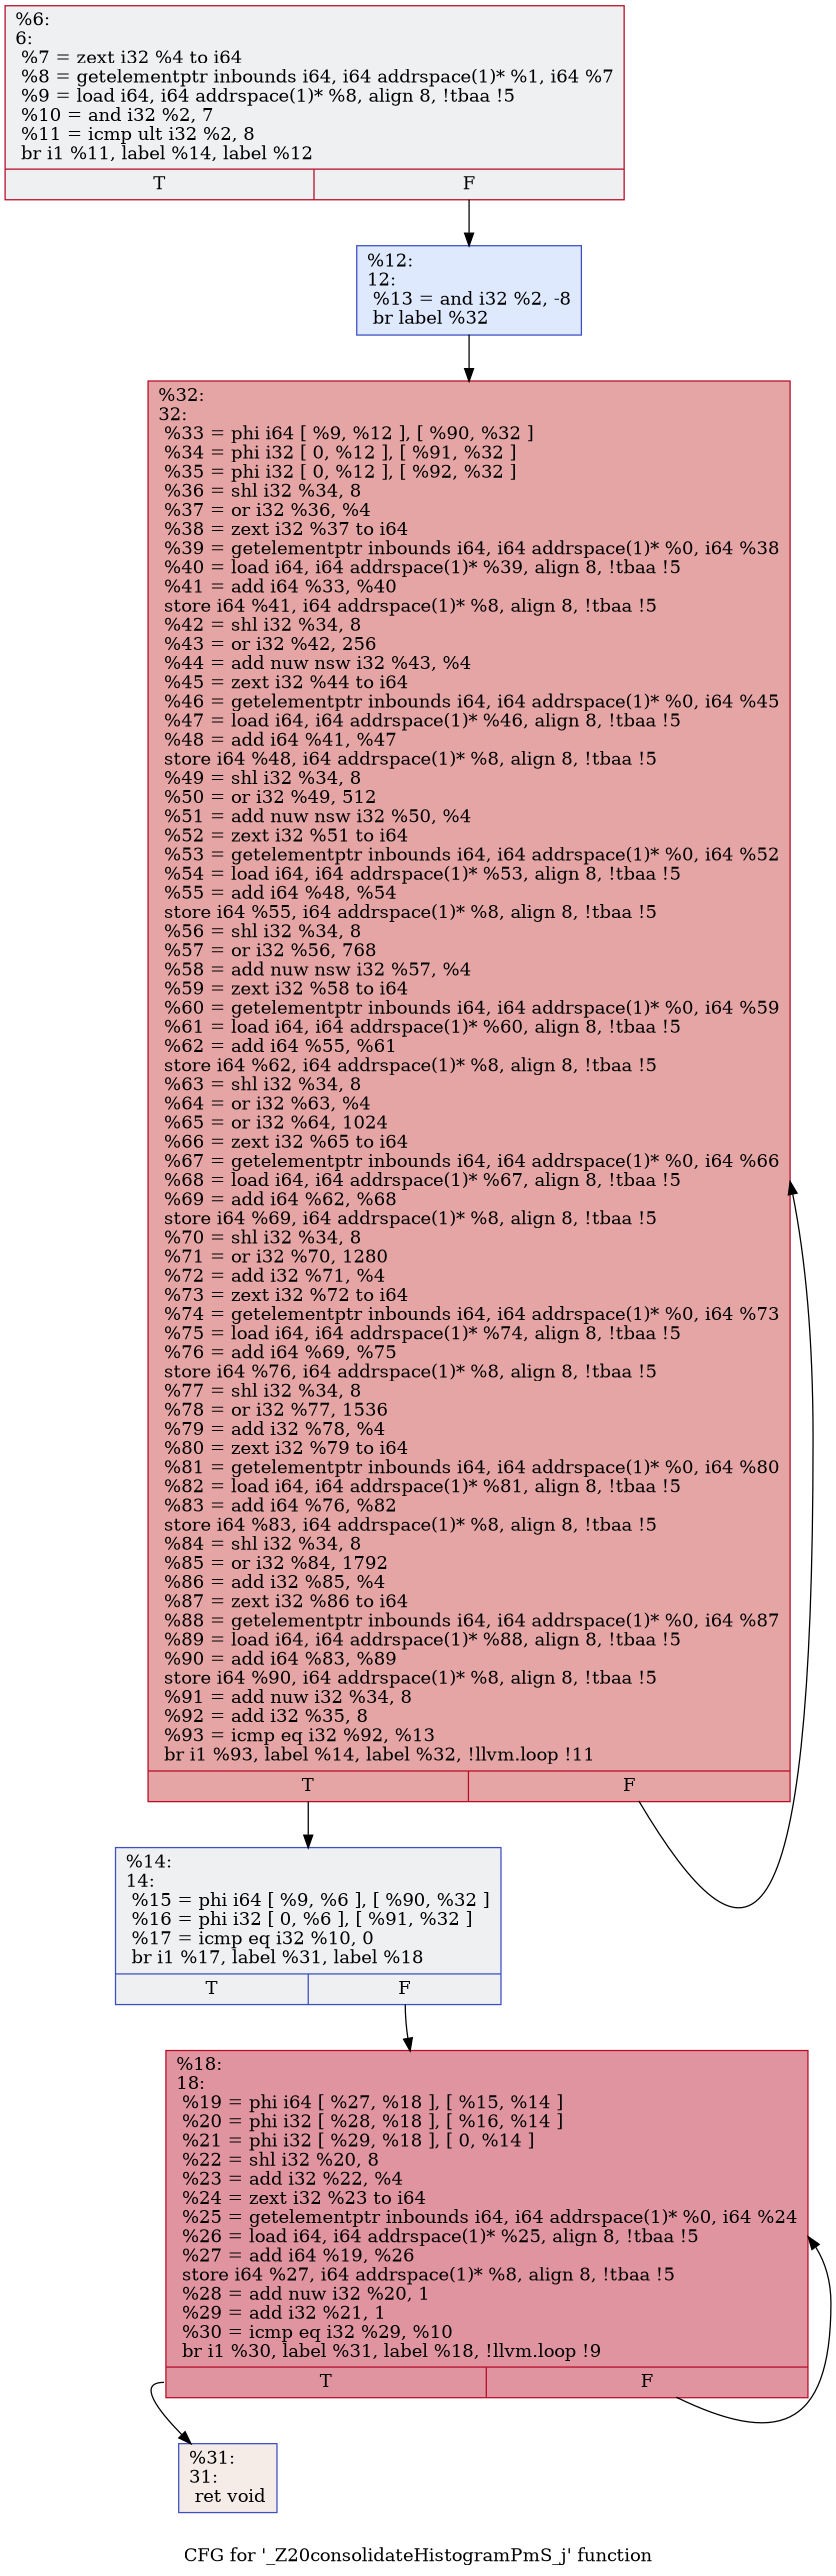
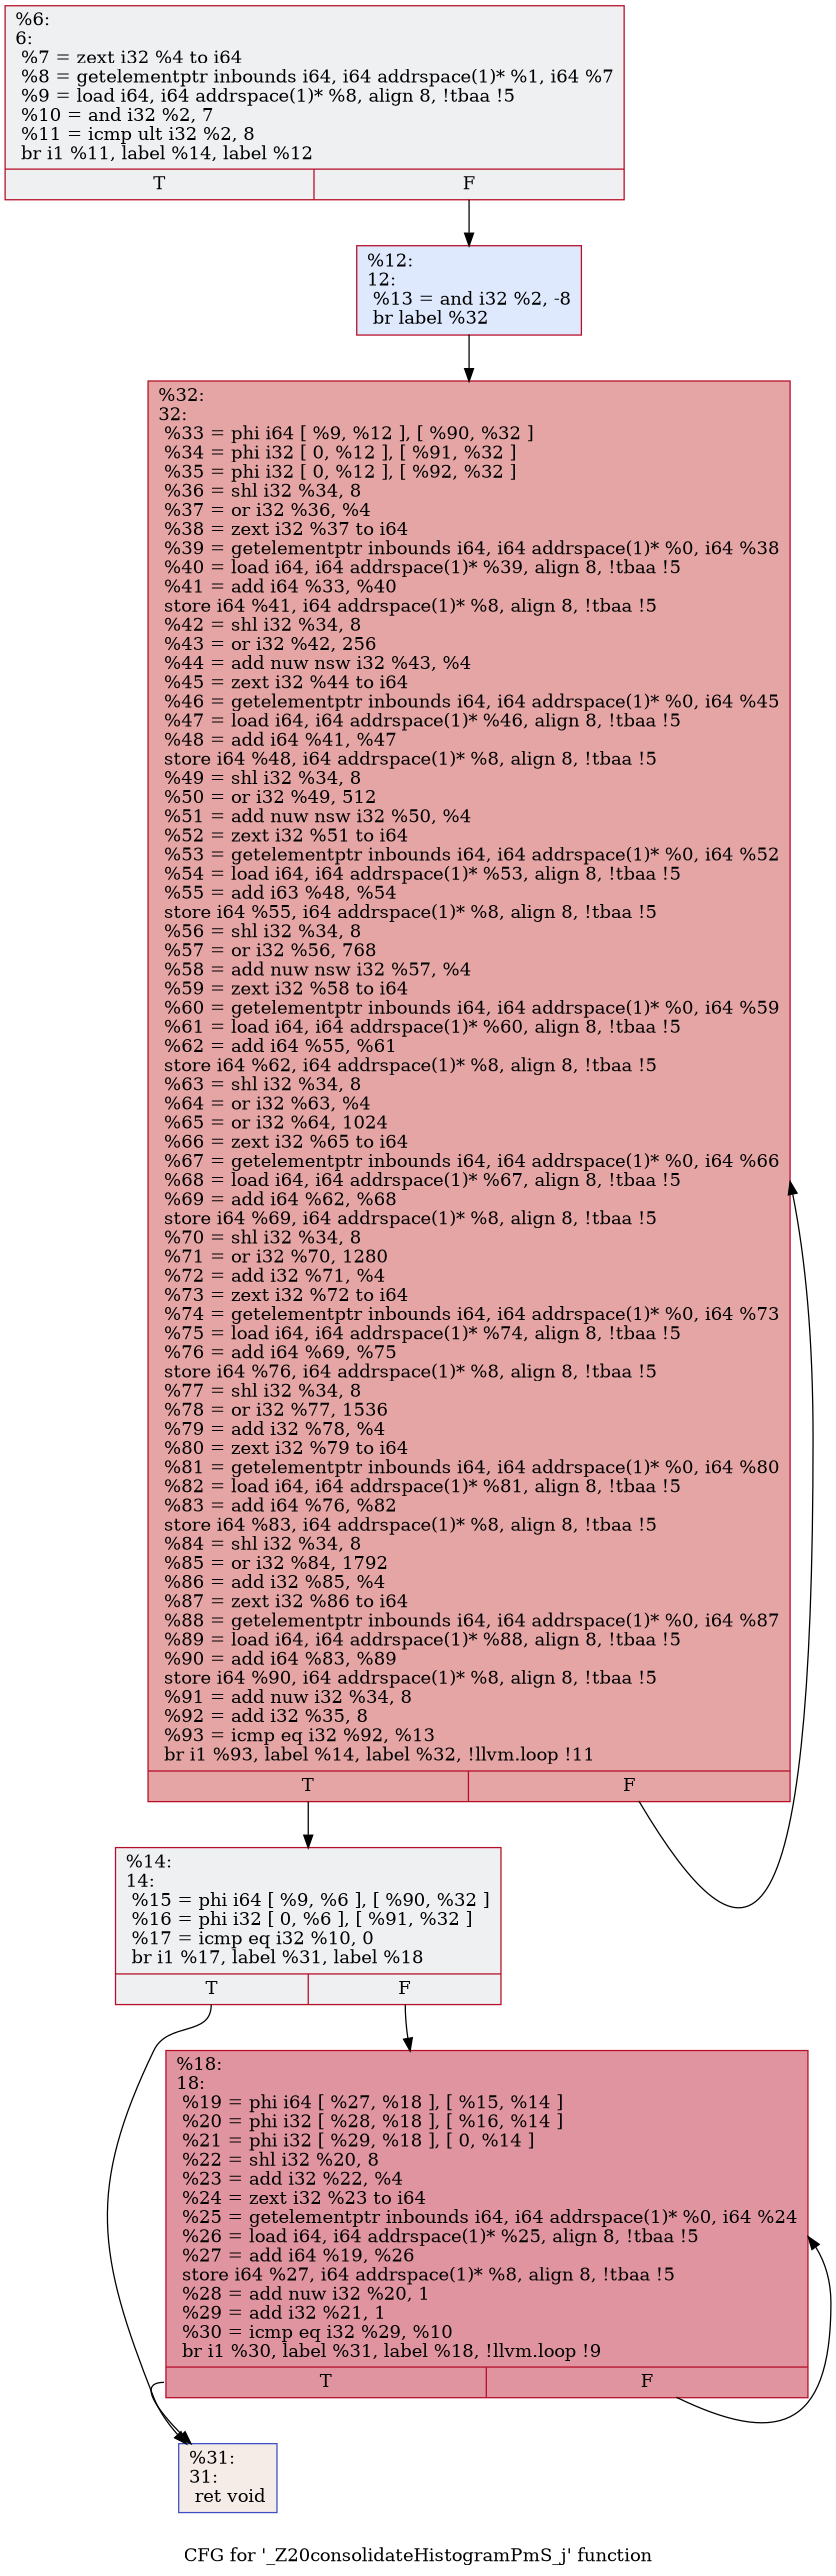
(469, 290) -> (469, 290)
(278, 893) -> (278, 893)
(308, 1926) -> (308, 1926)
none -> (108, 2206)
